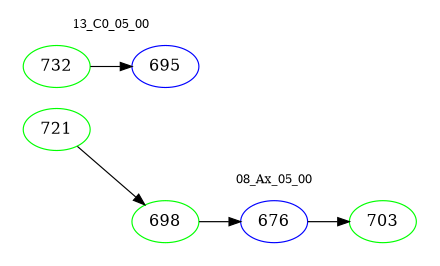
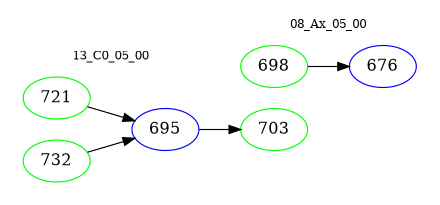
(107, 172) -> (105, 112)
(323, 222) -> (215, 130)
